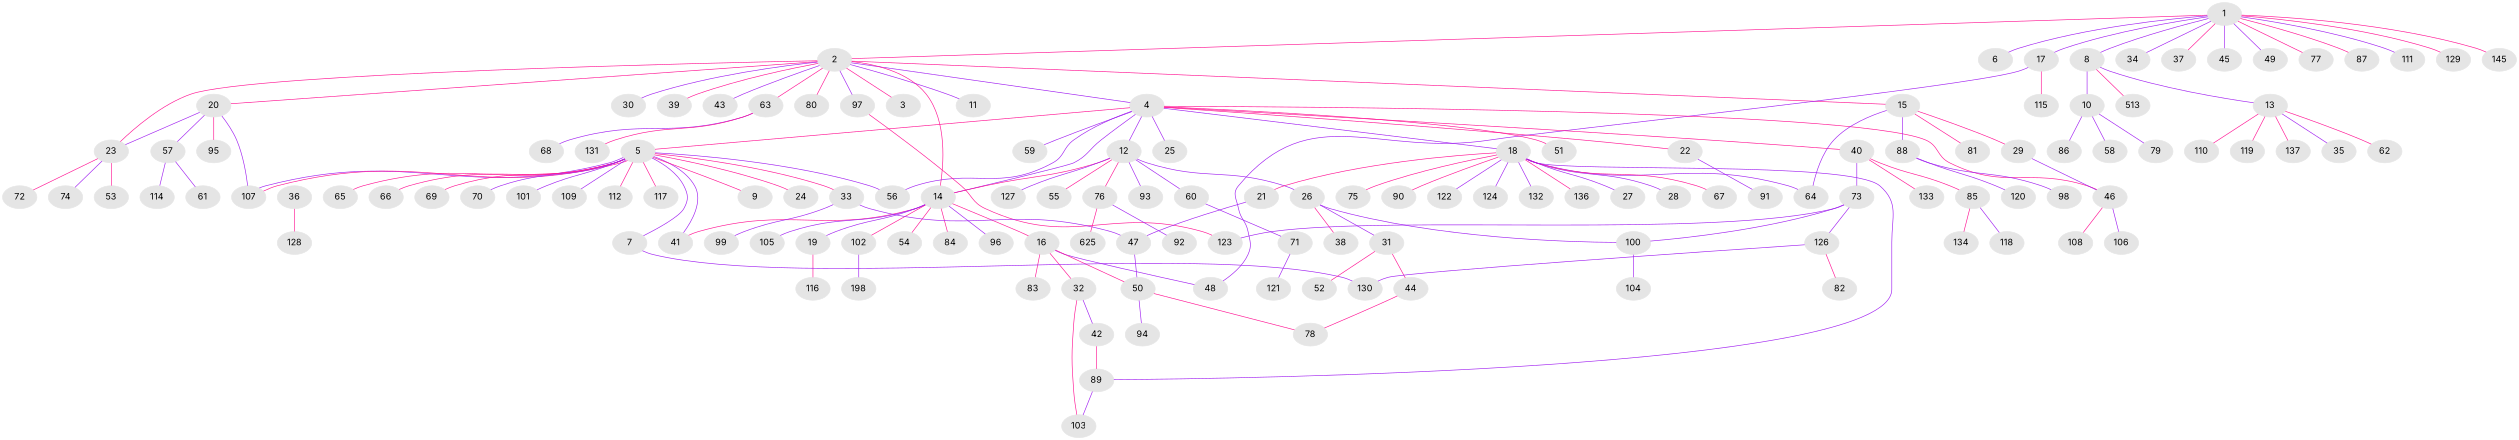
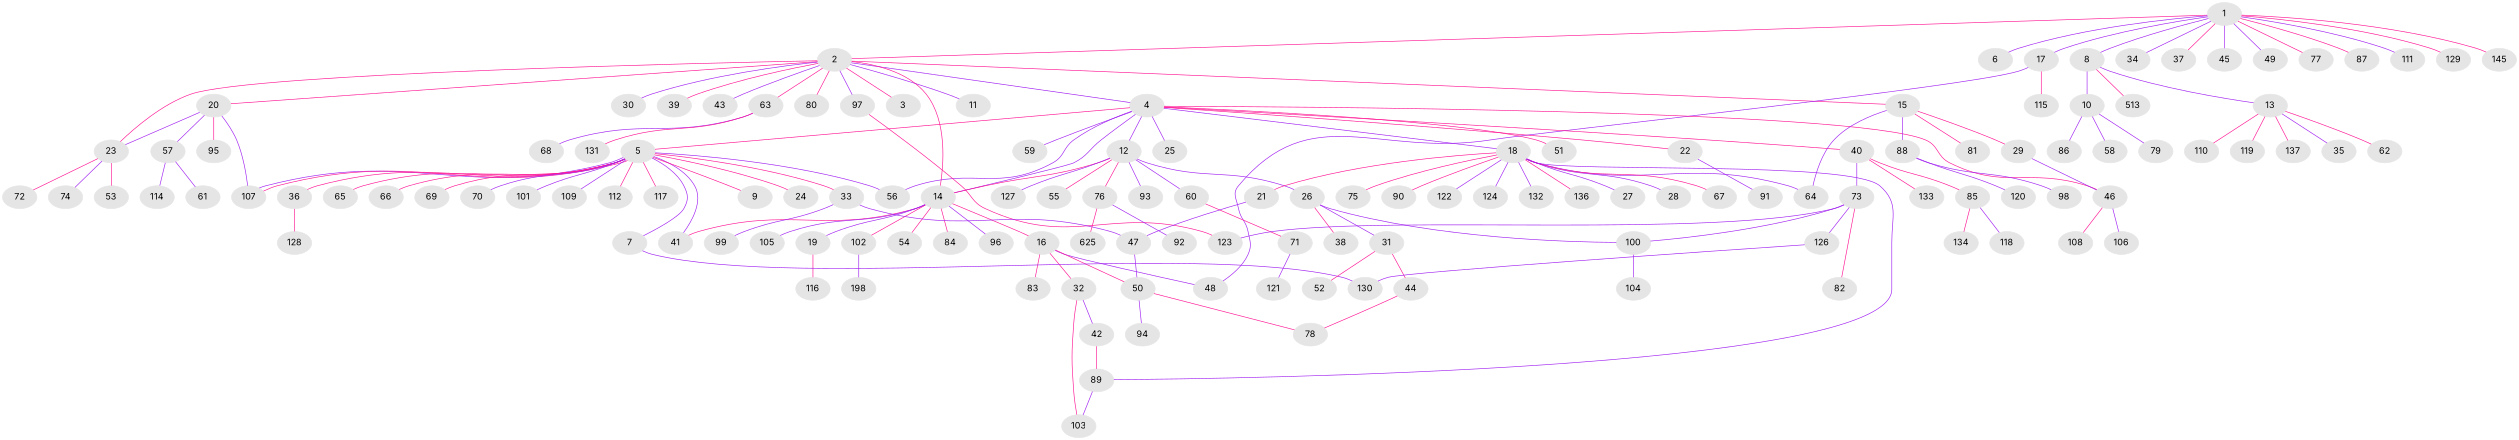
none -> (466, 174)
(1236, 217) -> (1236, 217)
(1831, 266) -> (1848, 243)
